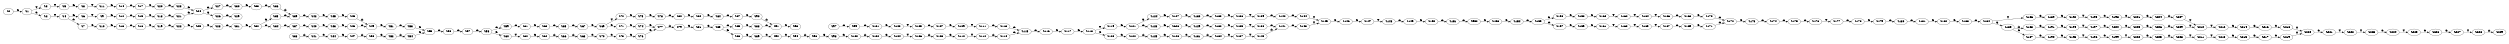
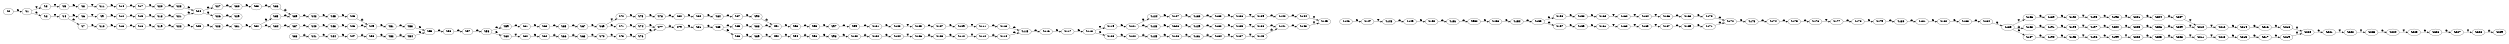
(2007, 20) -> (2018, 23)
(1334, 22) -> none
none -> (814, 27)
